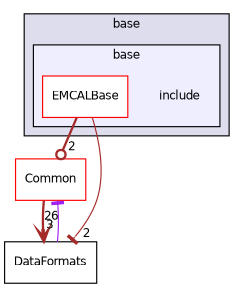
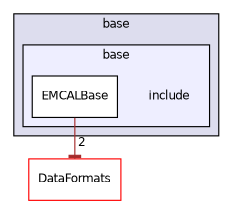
(85, 97) -> (75, 97)
(51, 180) -> none
(51, 263) -> (75, 180)
